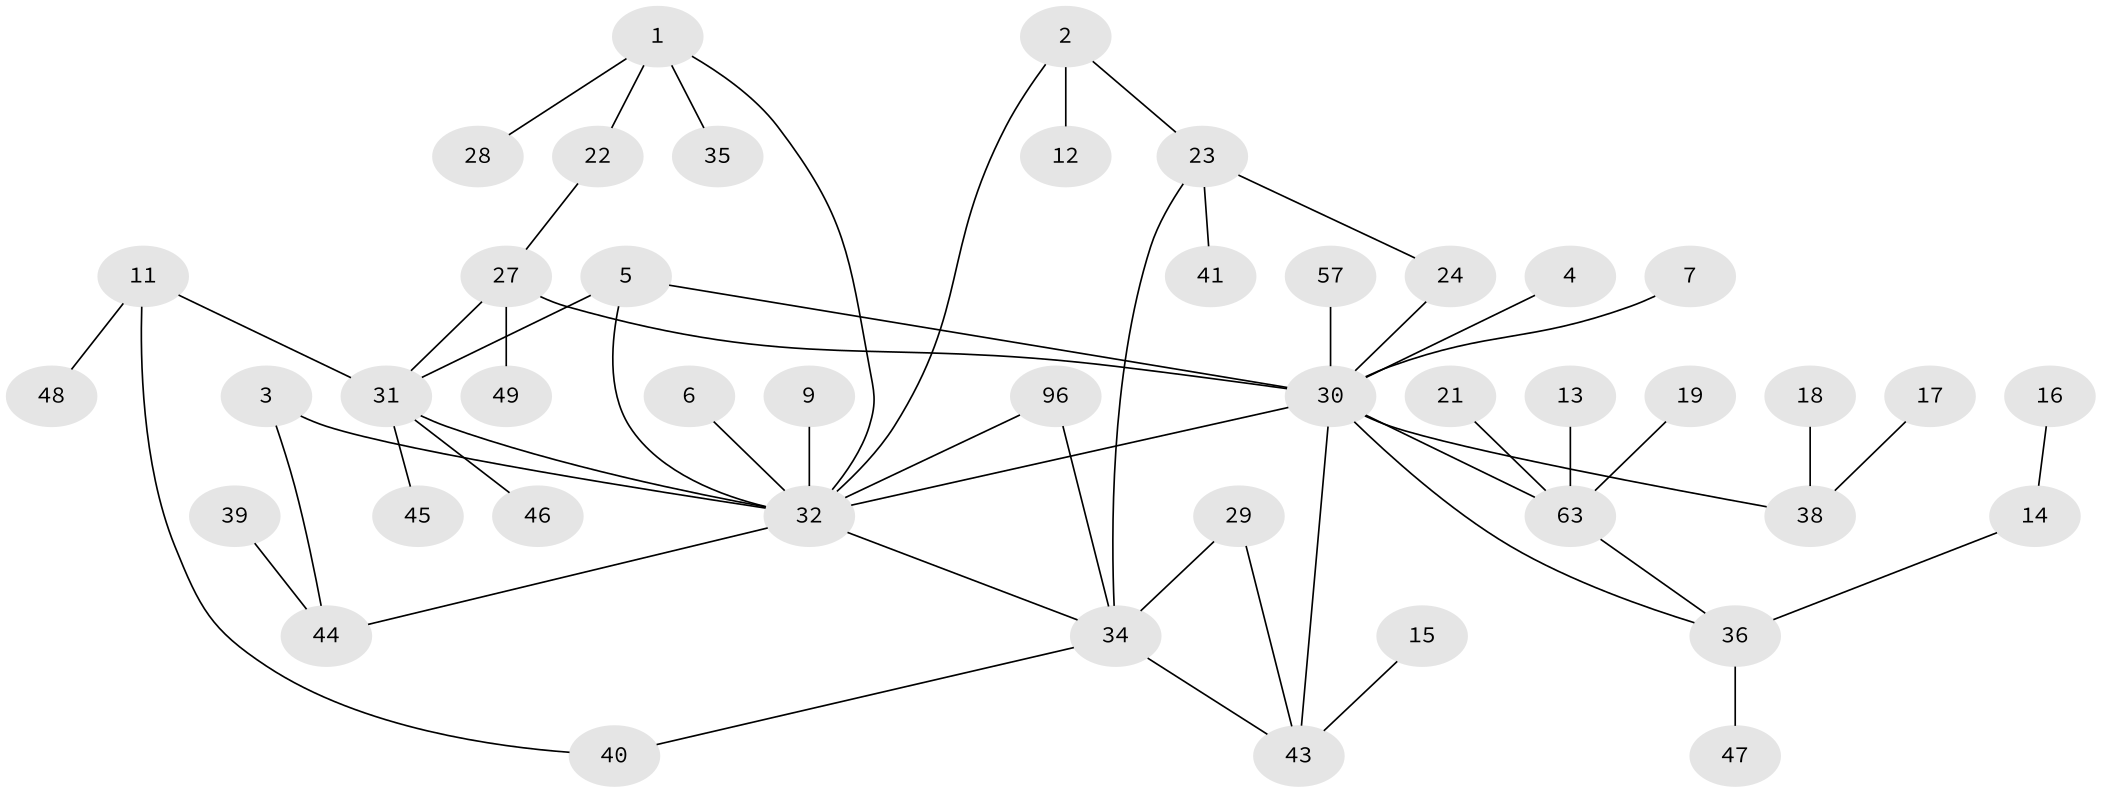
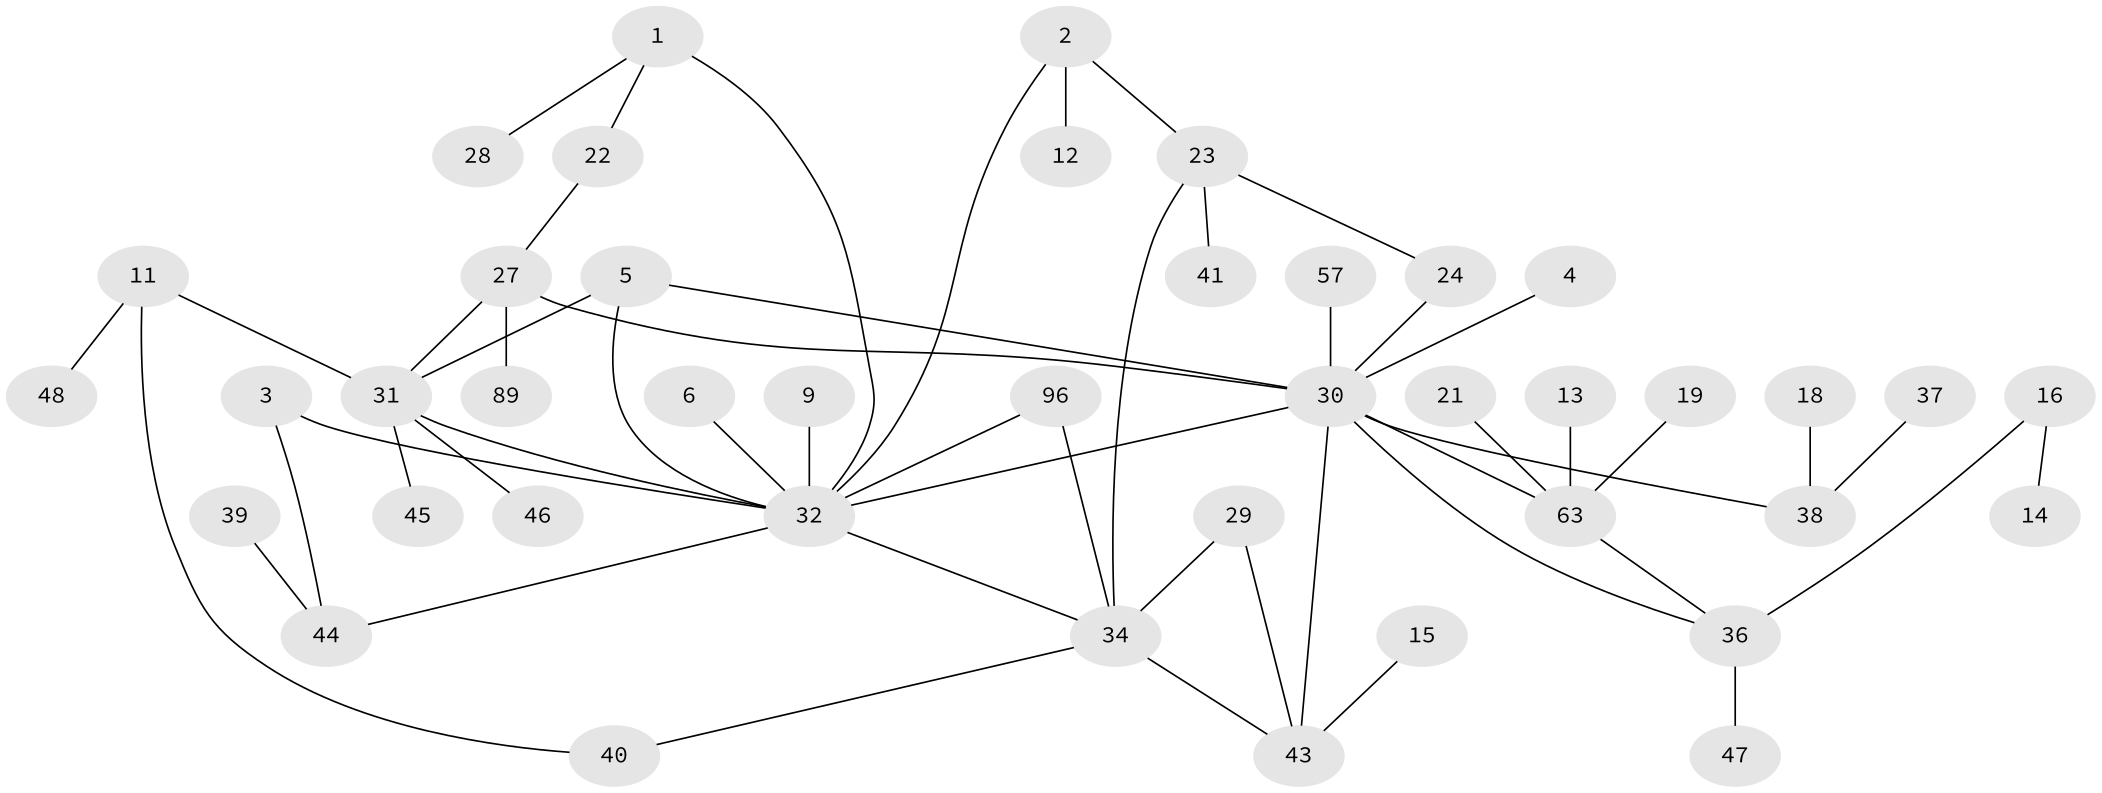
(718, 157) -> none
(1690, 276) -> none
(506, 396) -> (506, 396)
(1930, 396) -> (1930, 396)
(1885, 576) -> (1900, 524)
